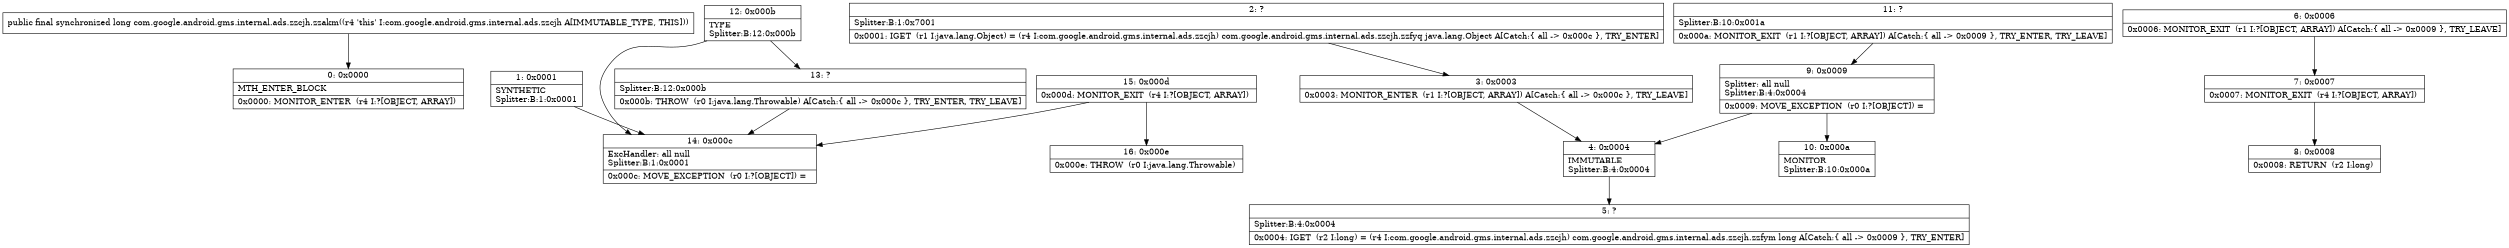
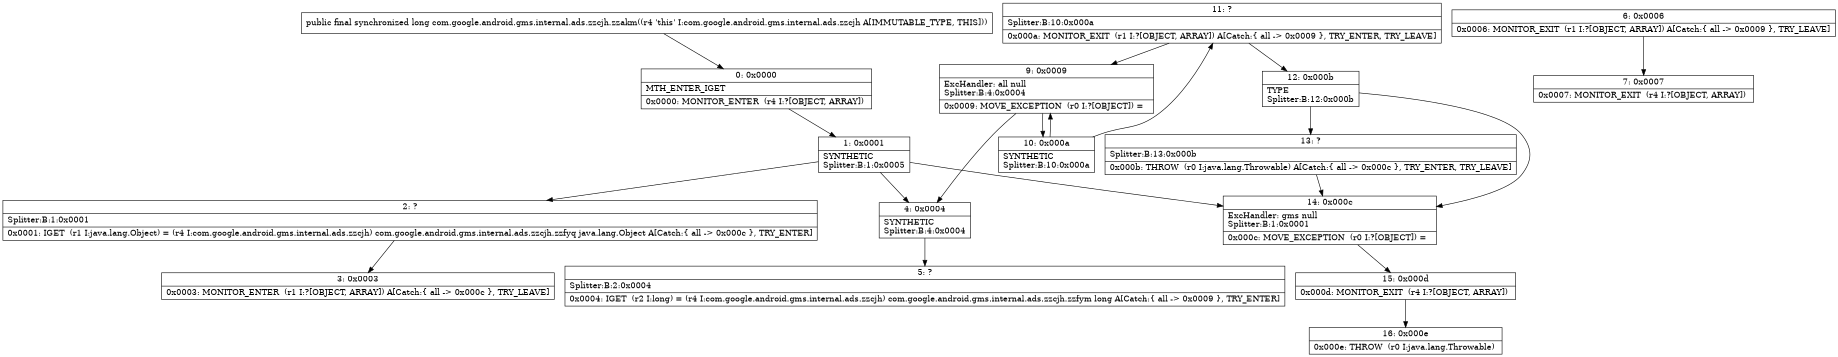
(895, 23) -> (49, 220)
(1722, 23) -> (1051, 23)
none -> (1266, 55)
(1757, 84) -> (985, 84)
(282, 89) -> (686, 89)
(663, 89) -> (1153, 154)
(537, 100) -> (864, 165)
none -> (1164, 109)
(1547, 120) -> (892, 185)
none -> (810, 121)
(956, 126) -> (1372, 257)
none -> (1050, 128)
(649, 154) -> (1273, 216)
(2315, 159) -> none
(1595, 161) -> (909, 222)
(1805, 161) -> (1029, 157)
none -> (686, 181)
(1295, 224) -> (611, 286)
